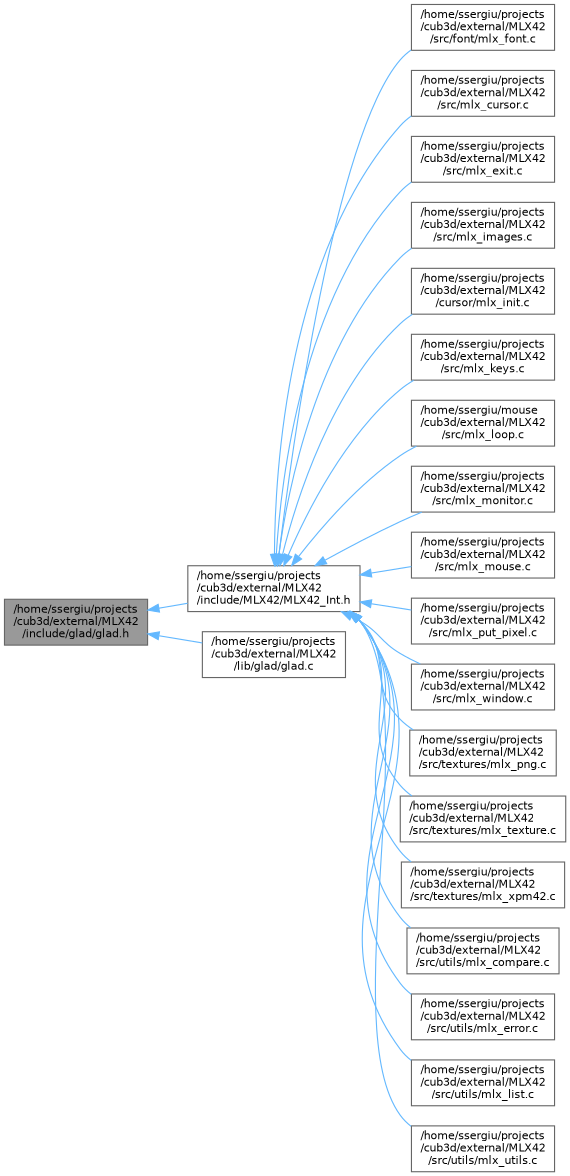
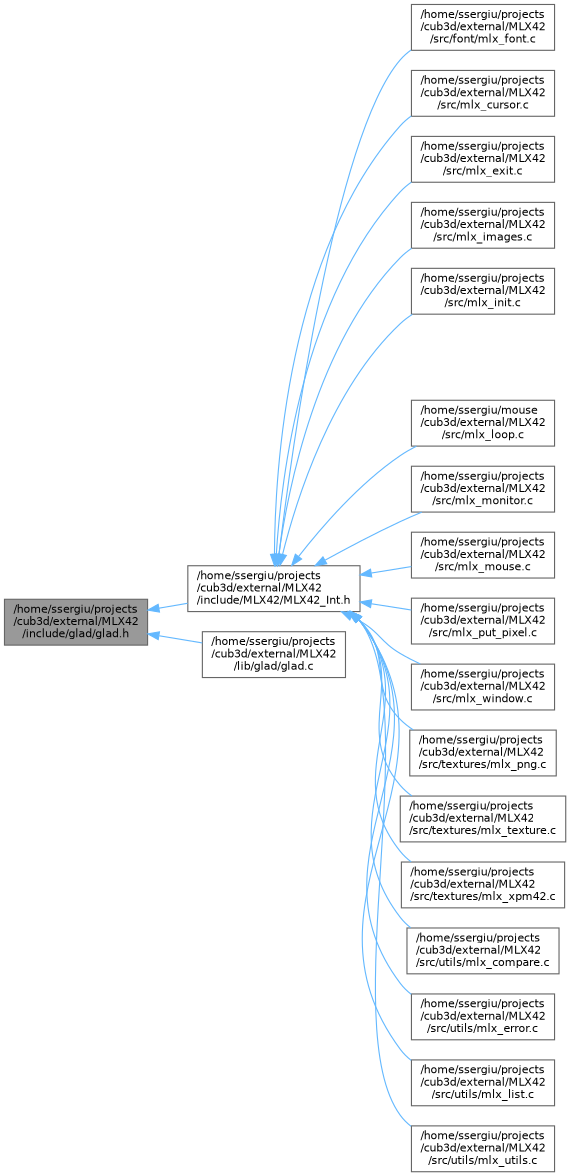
(483, 291) -> (483, 291)
(483, 357) -> none
